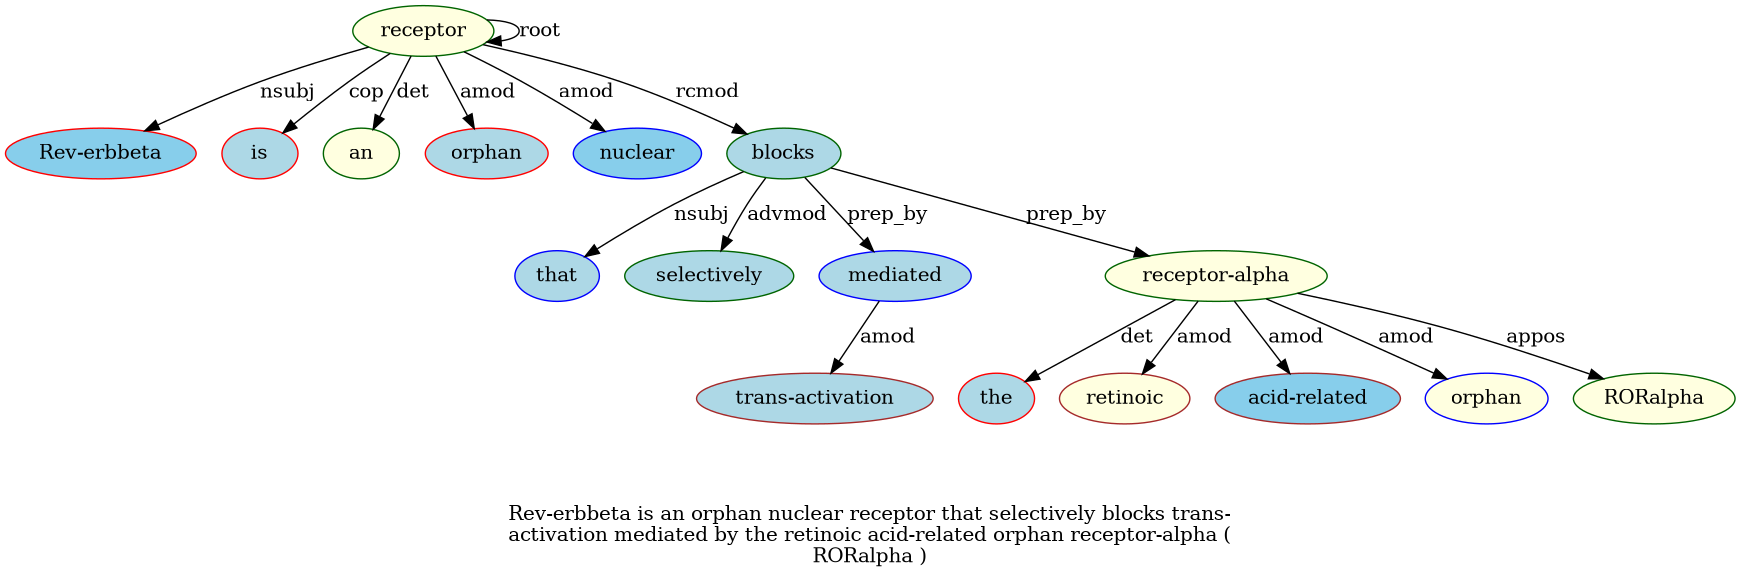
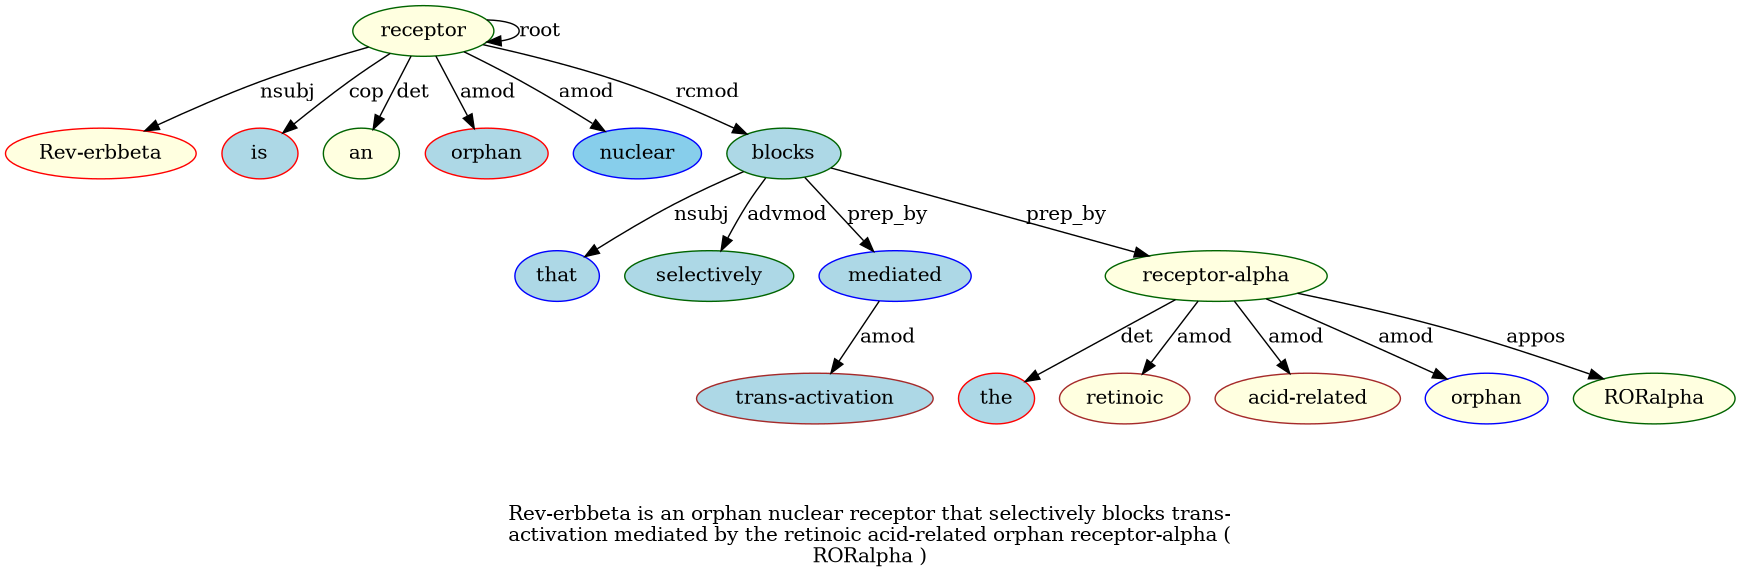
(101, 154) -> (101, 154)
(1308, 399) -> (1308, 399)
